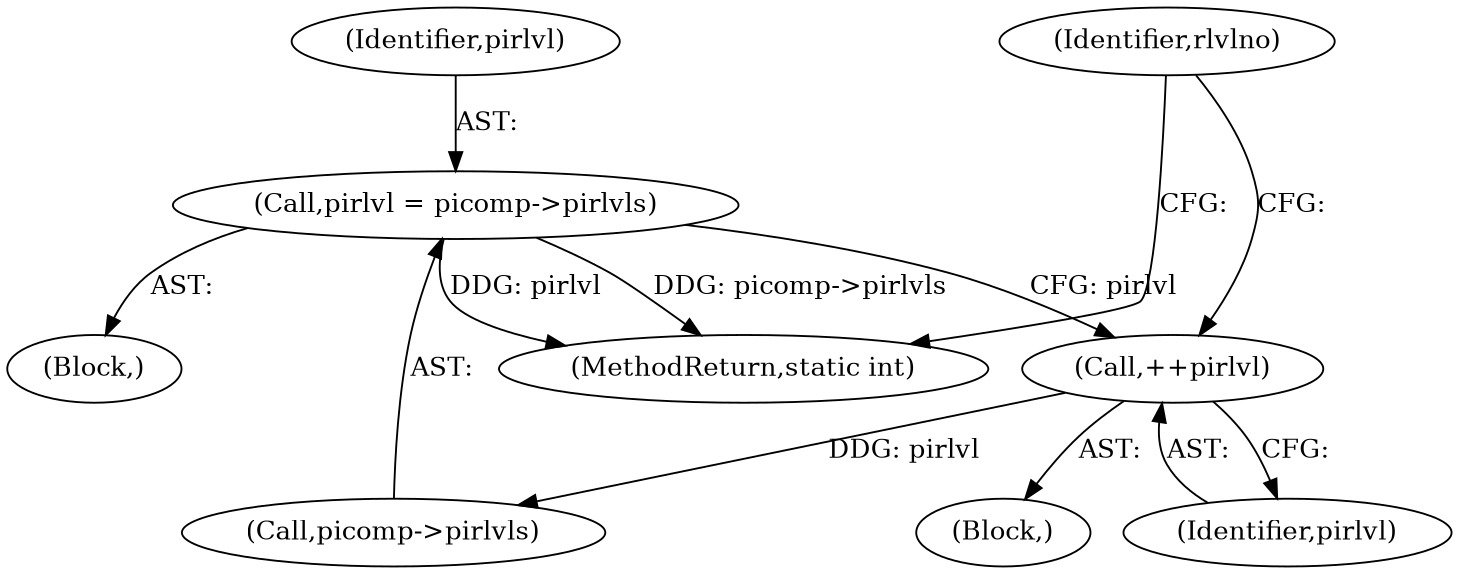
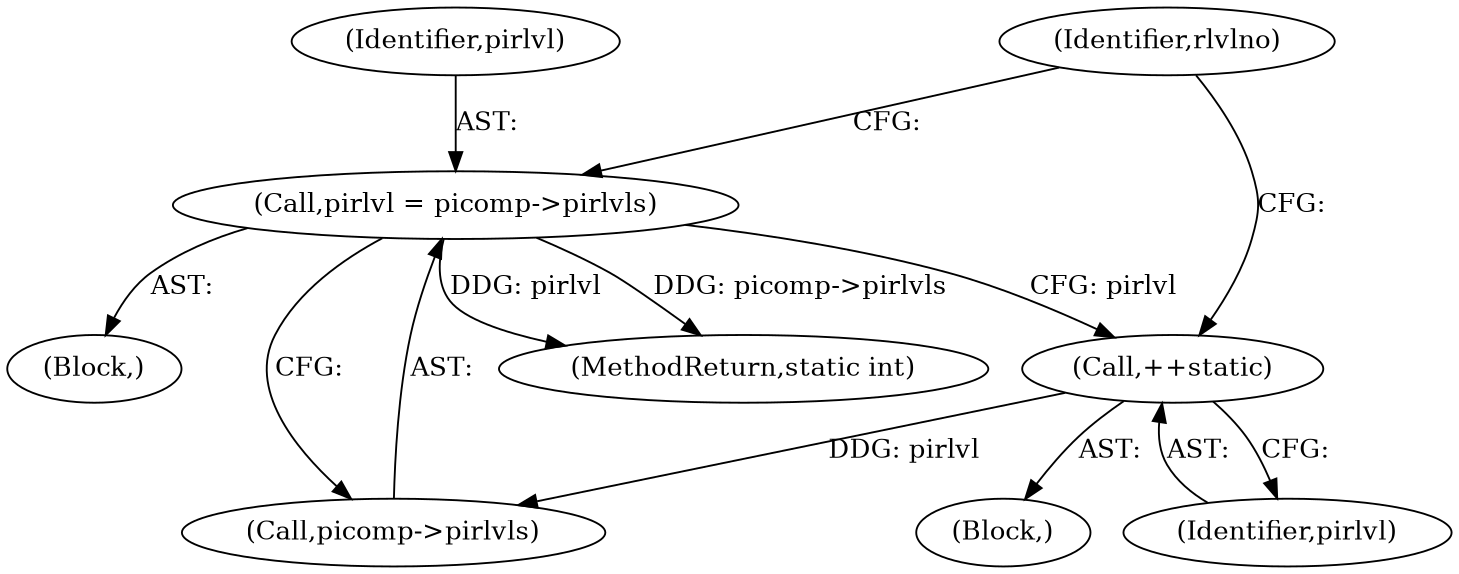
(1143, 295) -> (830, 119)
none -> (270, 349)
(1173, 369) -> (1173, 369)
